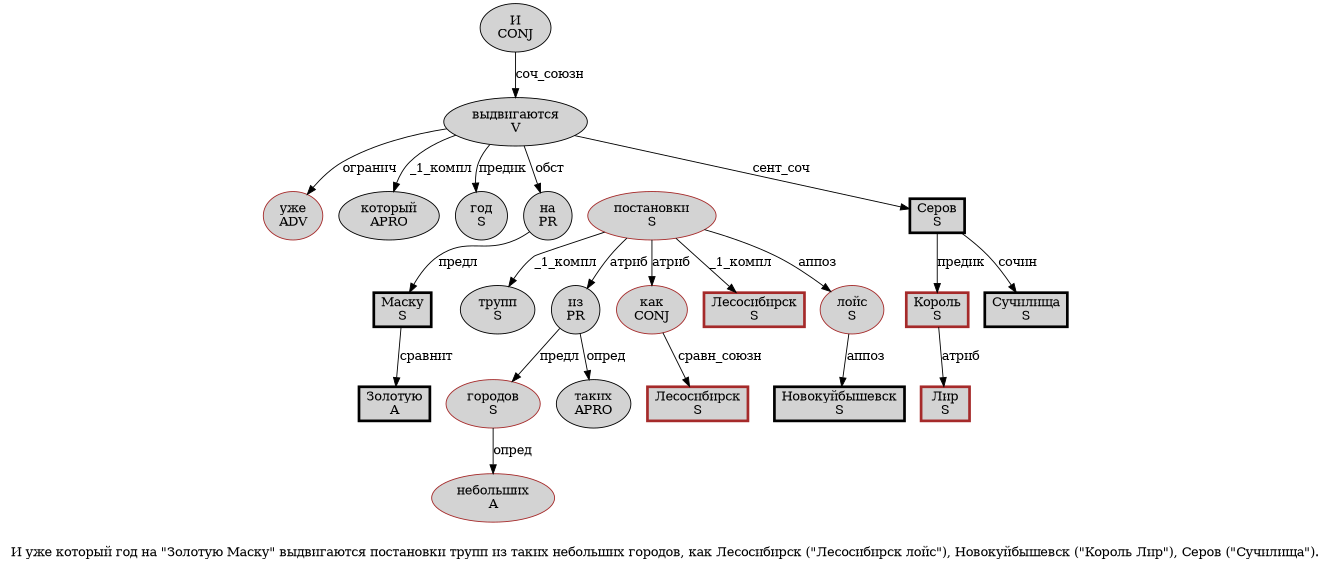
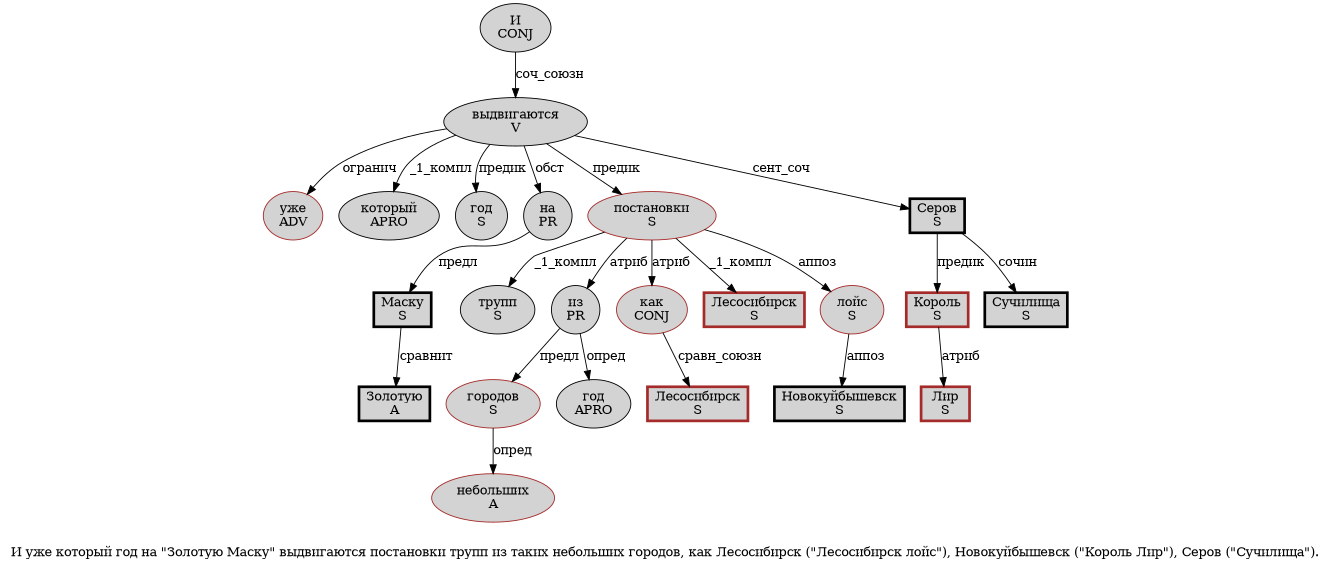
none -> (580, 166)
(594, 404) -> (594, 404)
